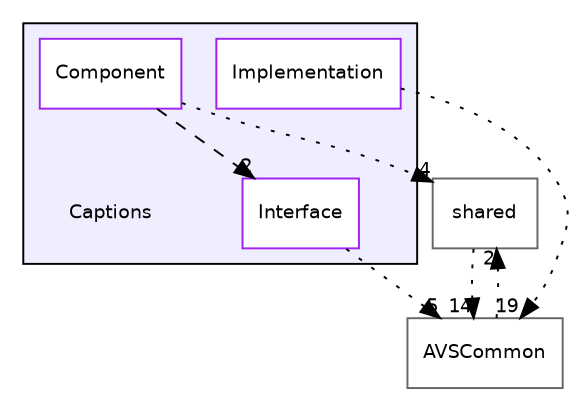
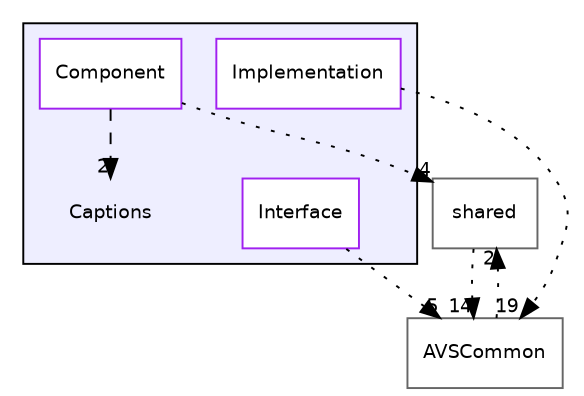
(198, 138) -> (111, 134)
